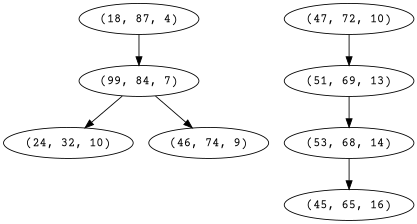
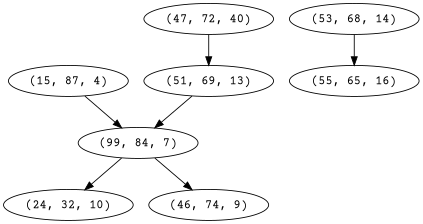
(139, 19) -> (68, 81)
(349, 19) -> (209, 19)
(349, 108) -> (177, 109)
(349, 205) -> (354, 81)
